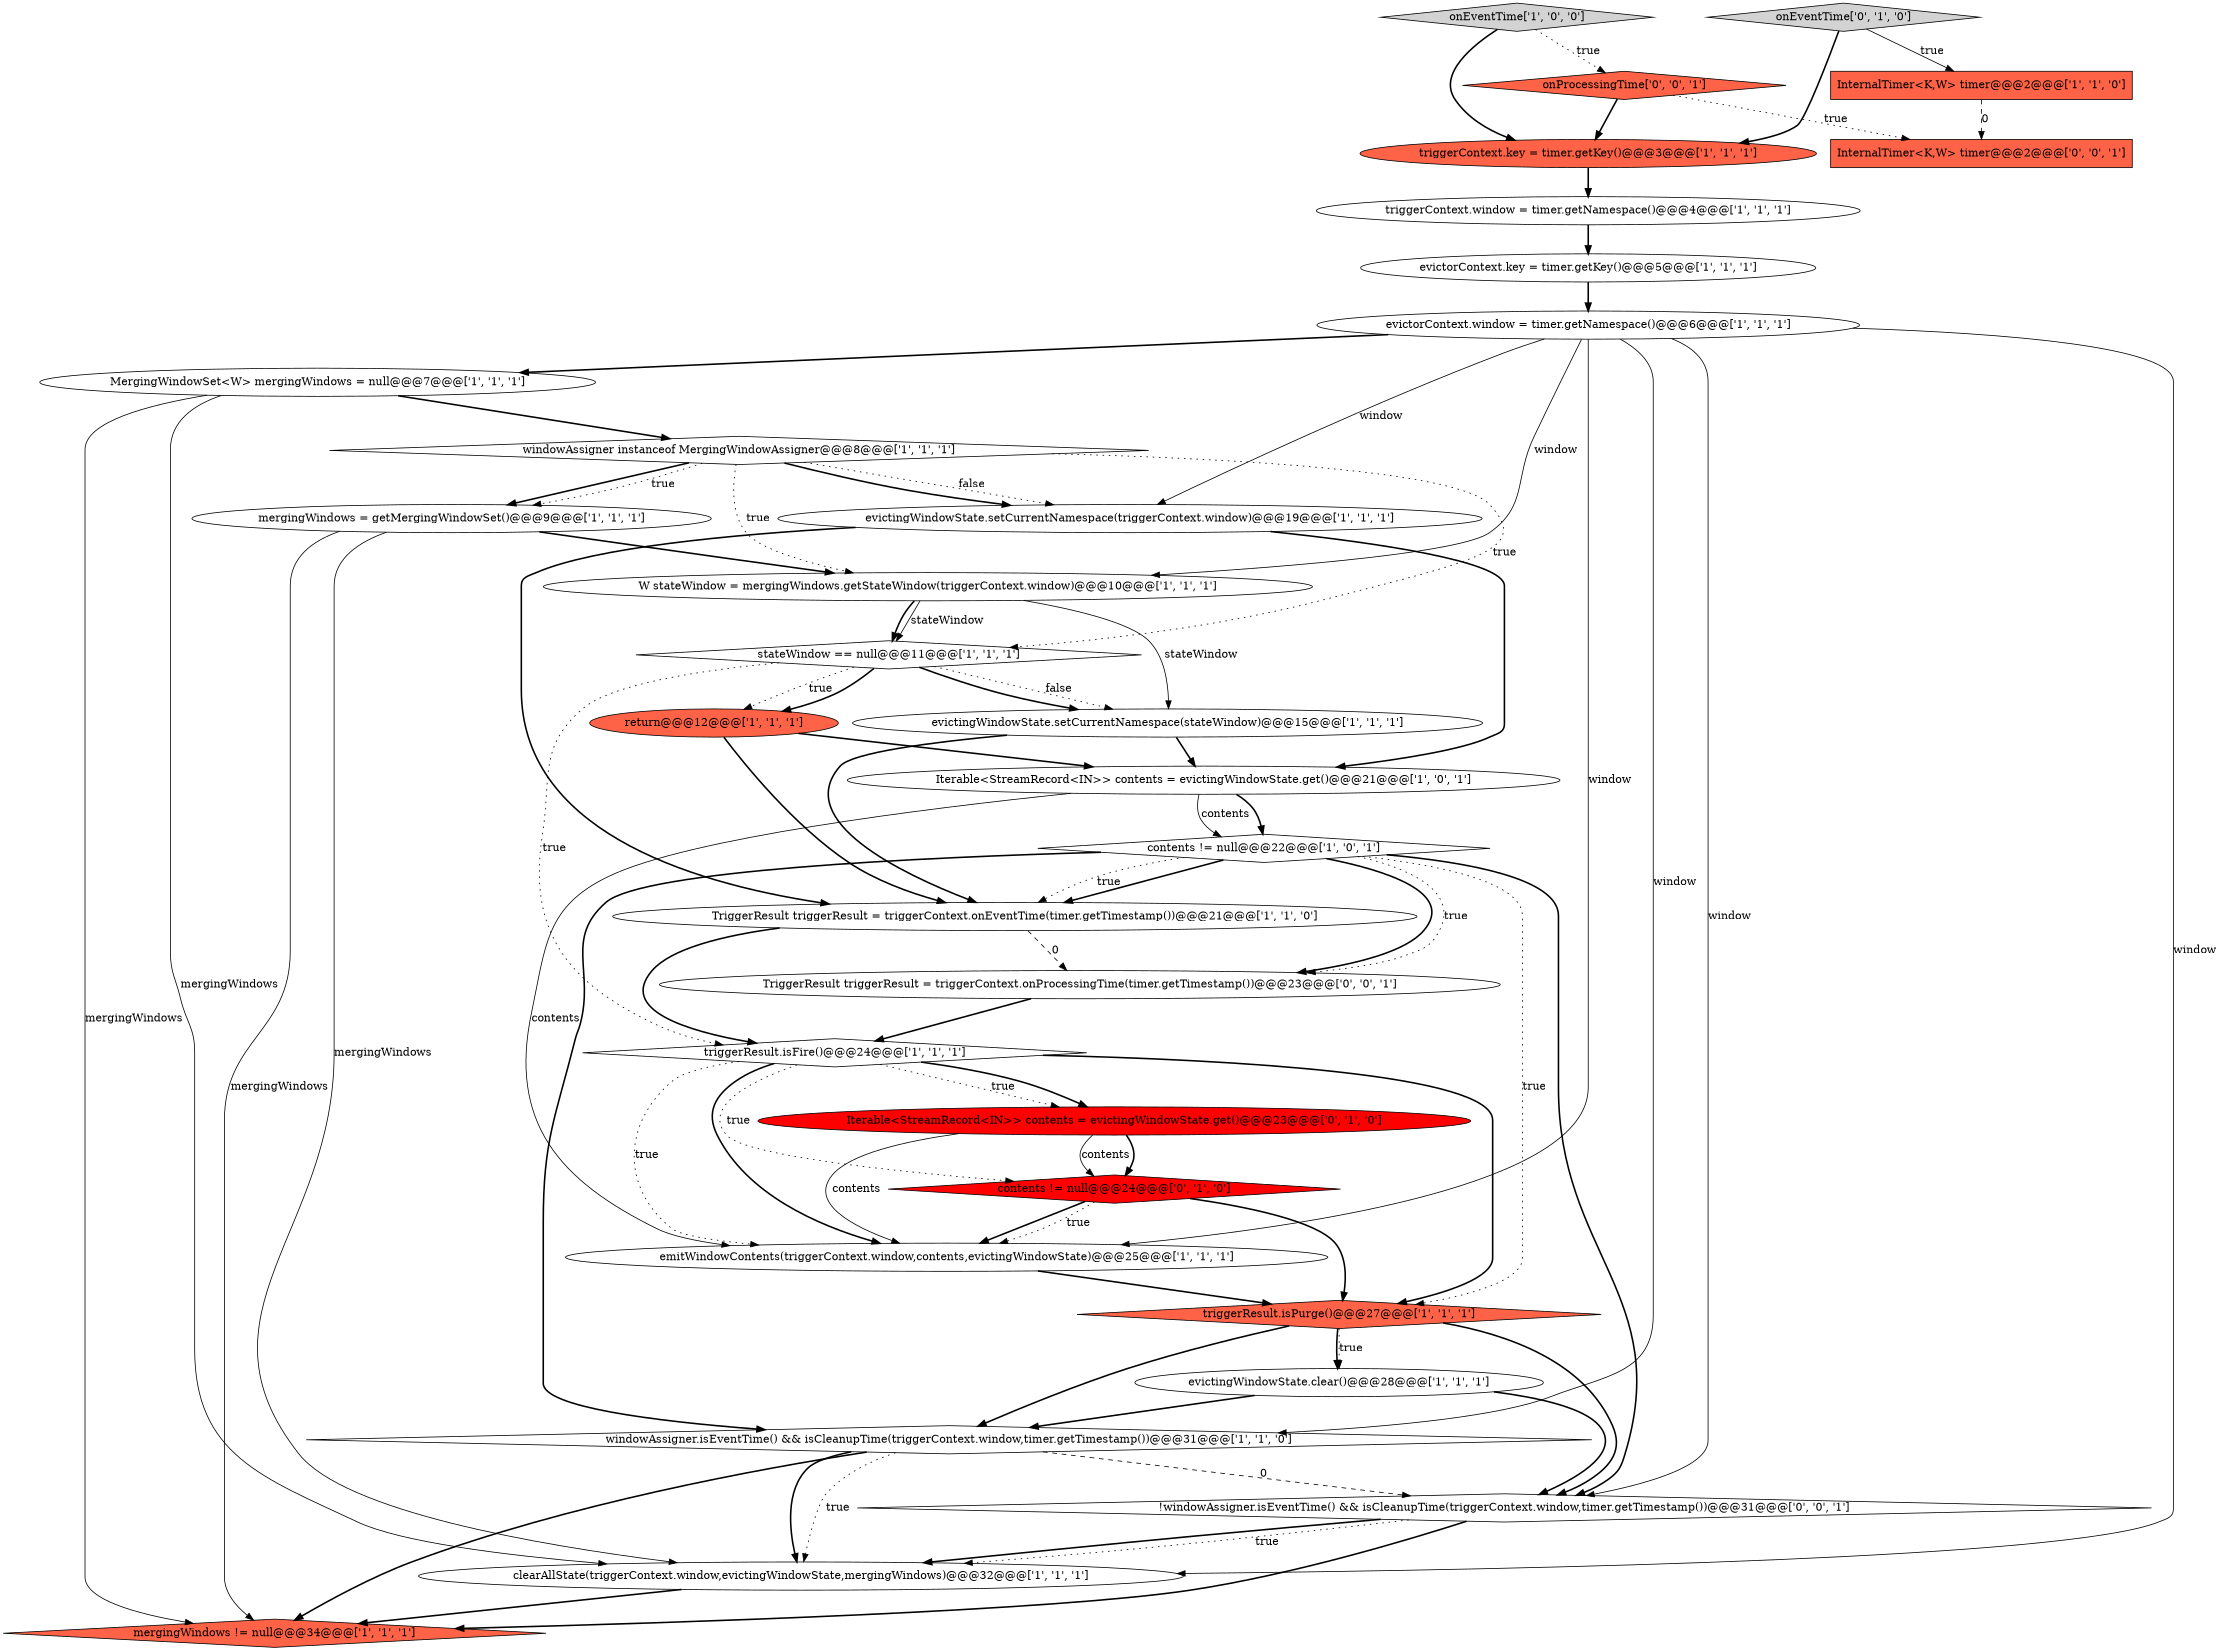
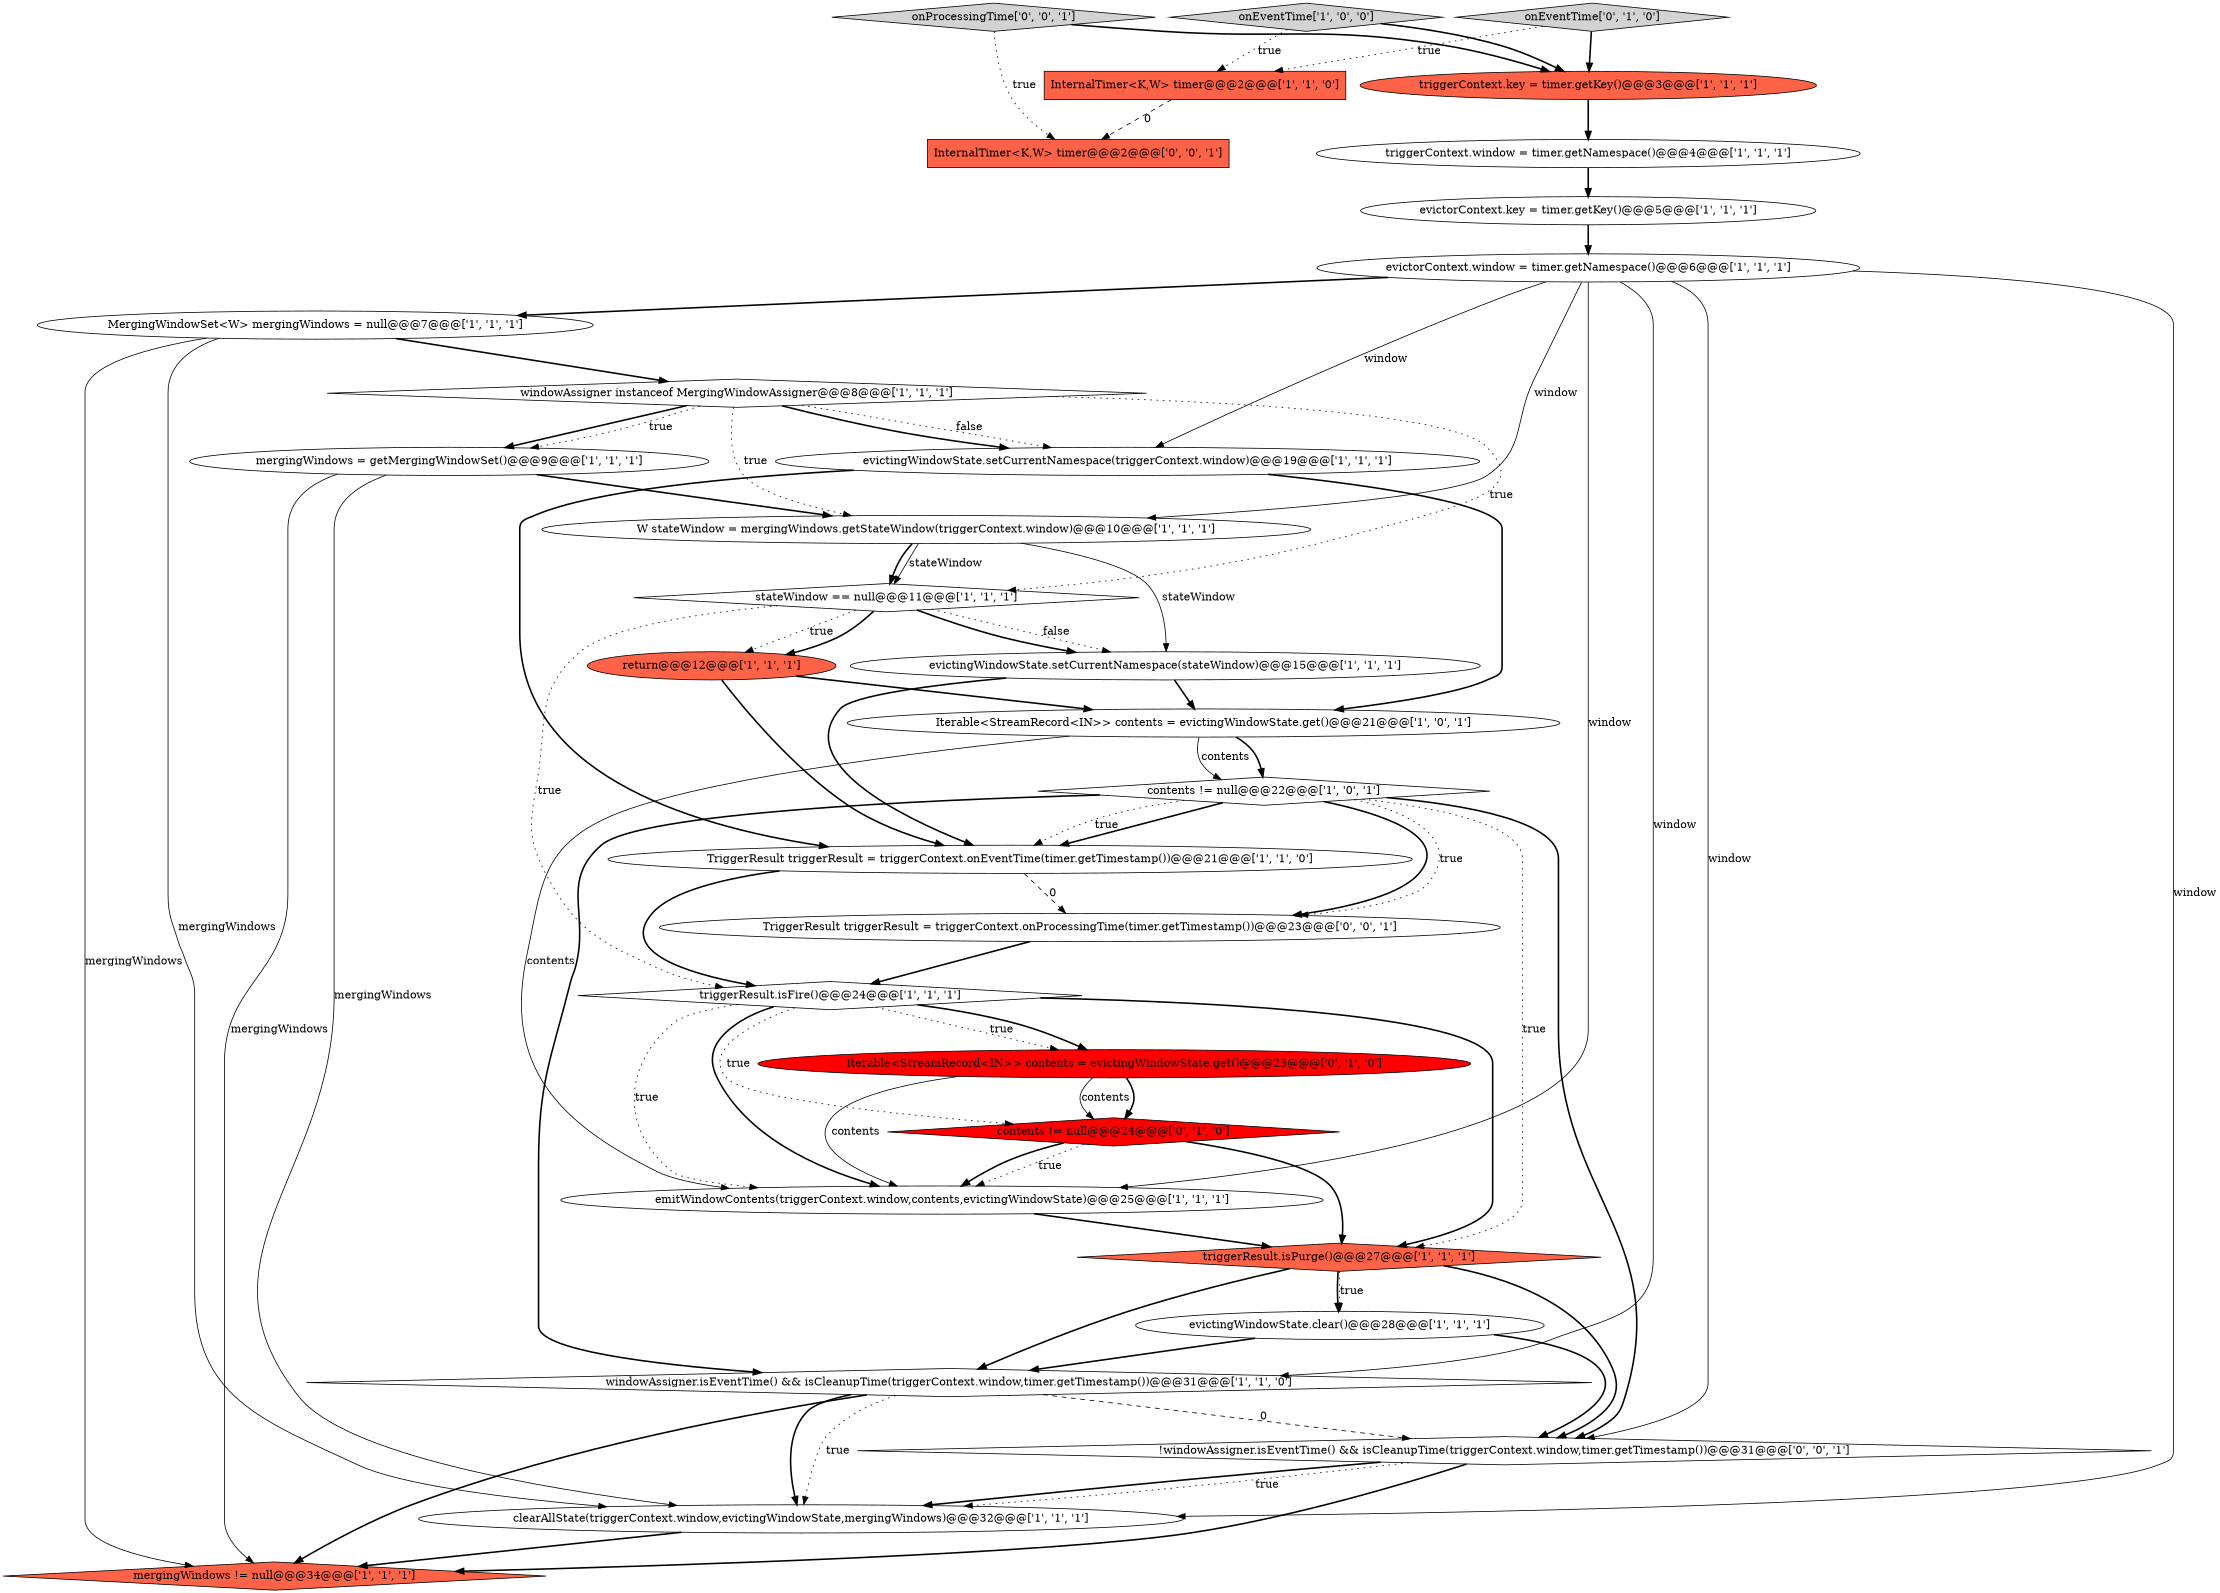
(1906, 48) -> (1413, 48)
(1567, 49) -> (1256, 48)
(1624, 85) -> (994, 17)
